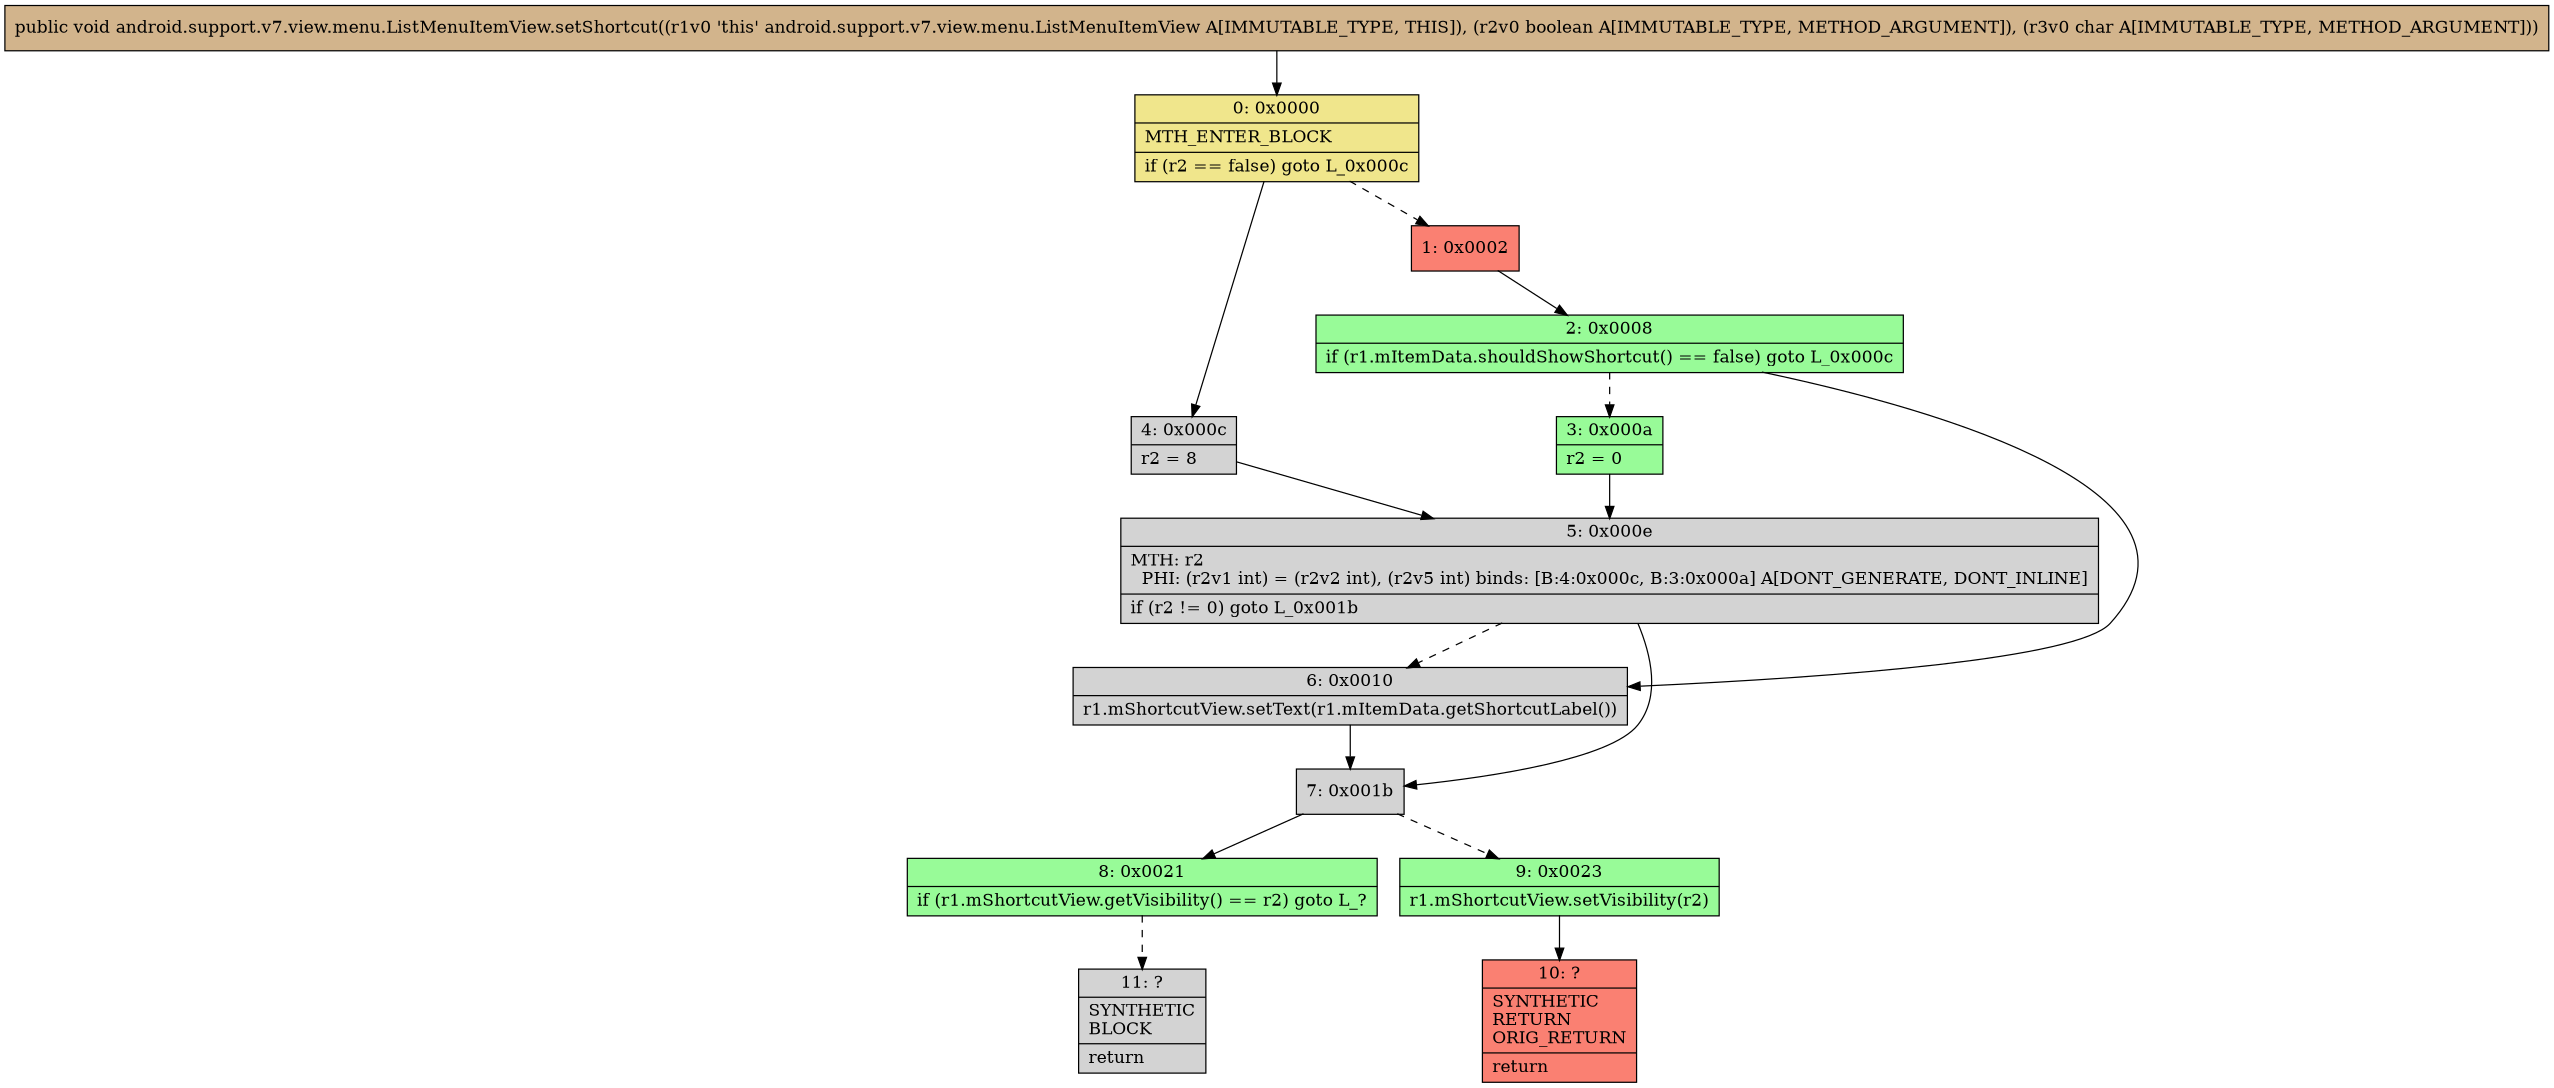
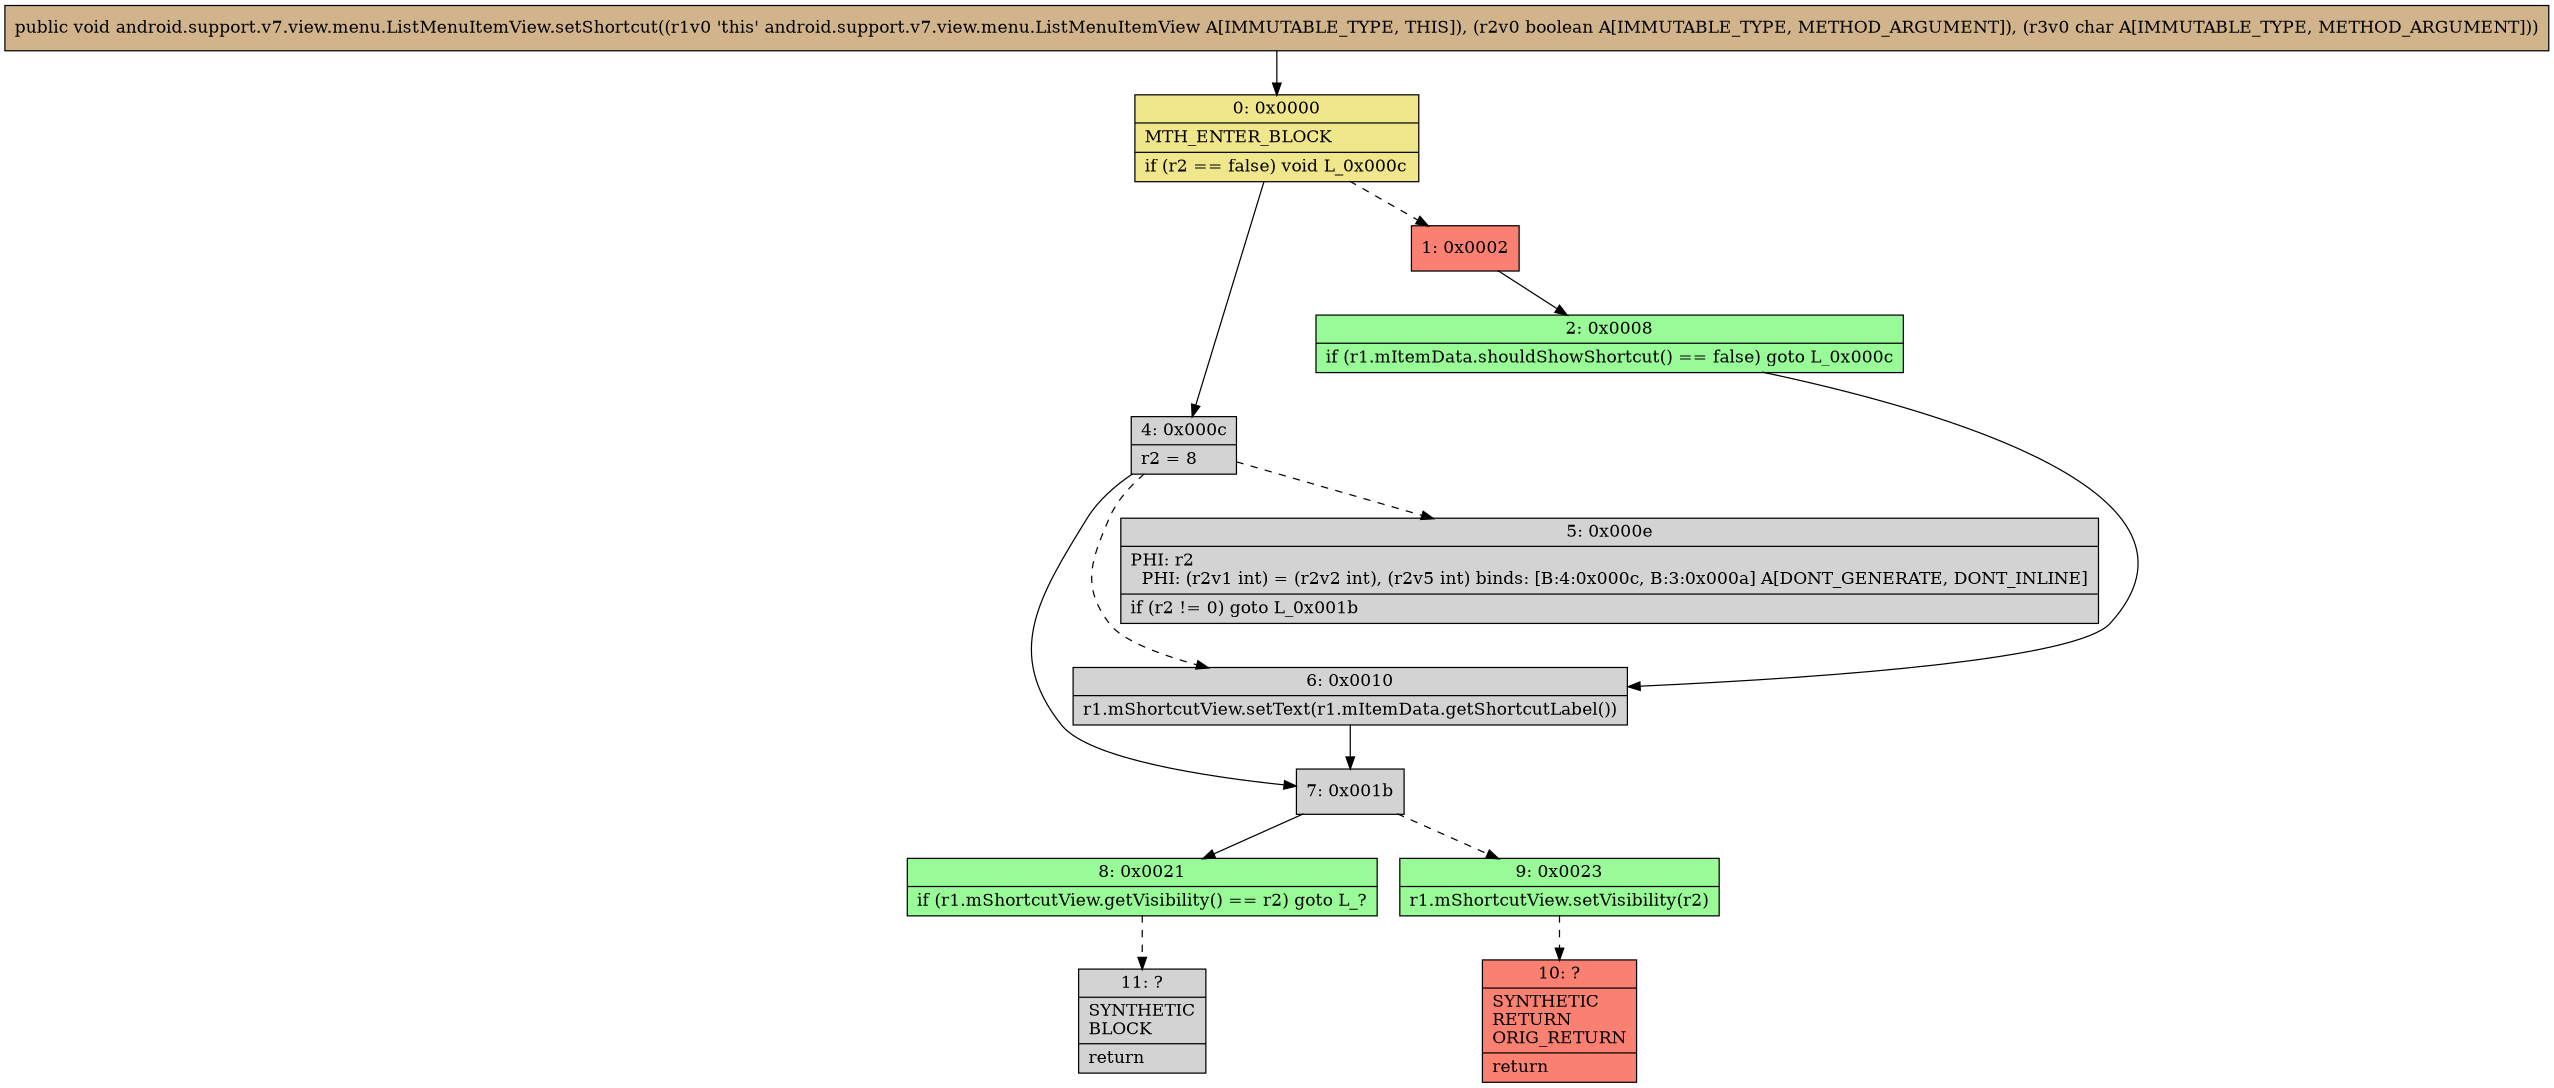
(1277, 166) -> (1276, 166)
(1610, 445) -> none
(1329, 489) -> (1329, 489)
(1170, 560) -> (1165, 560)
(1460, 643) -> (1094, 592)
(1583, 754) -> (1046, 701)
(1559, 932) -> (1559, 932)
